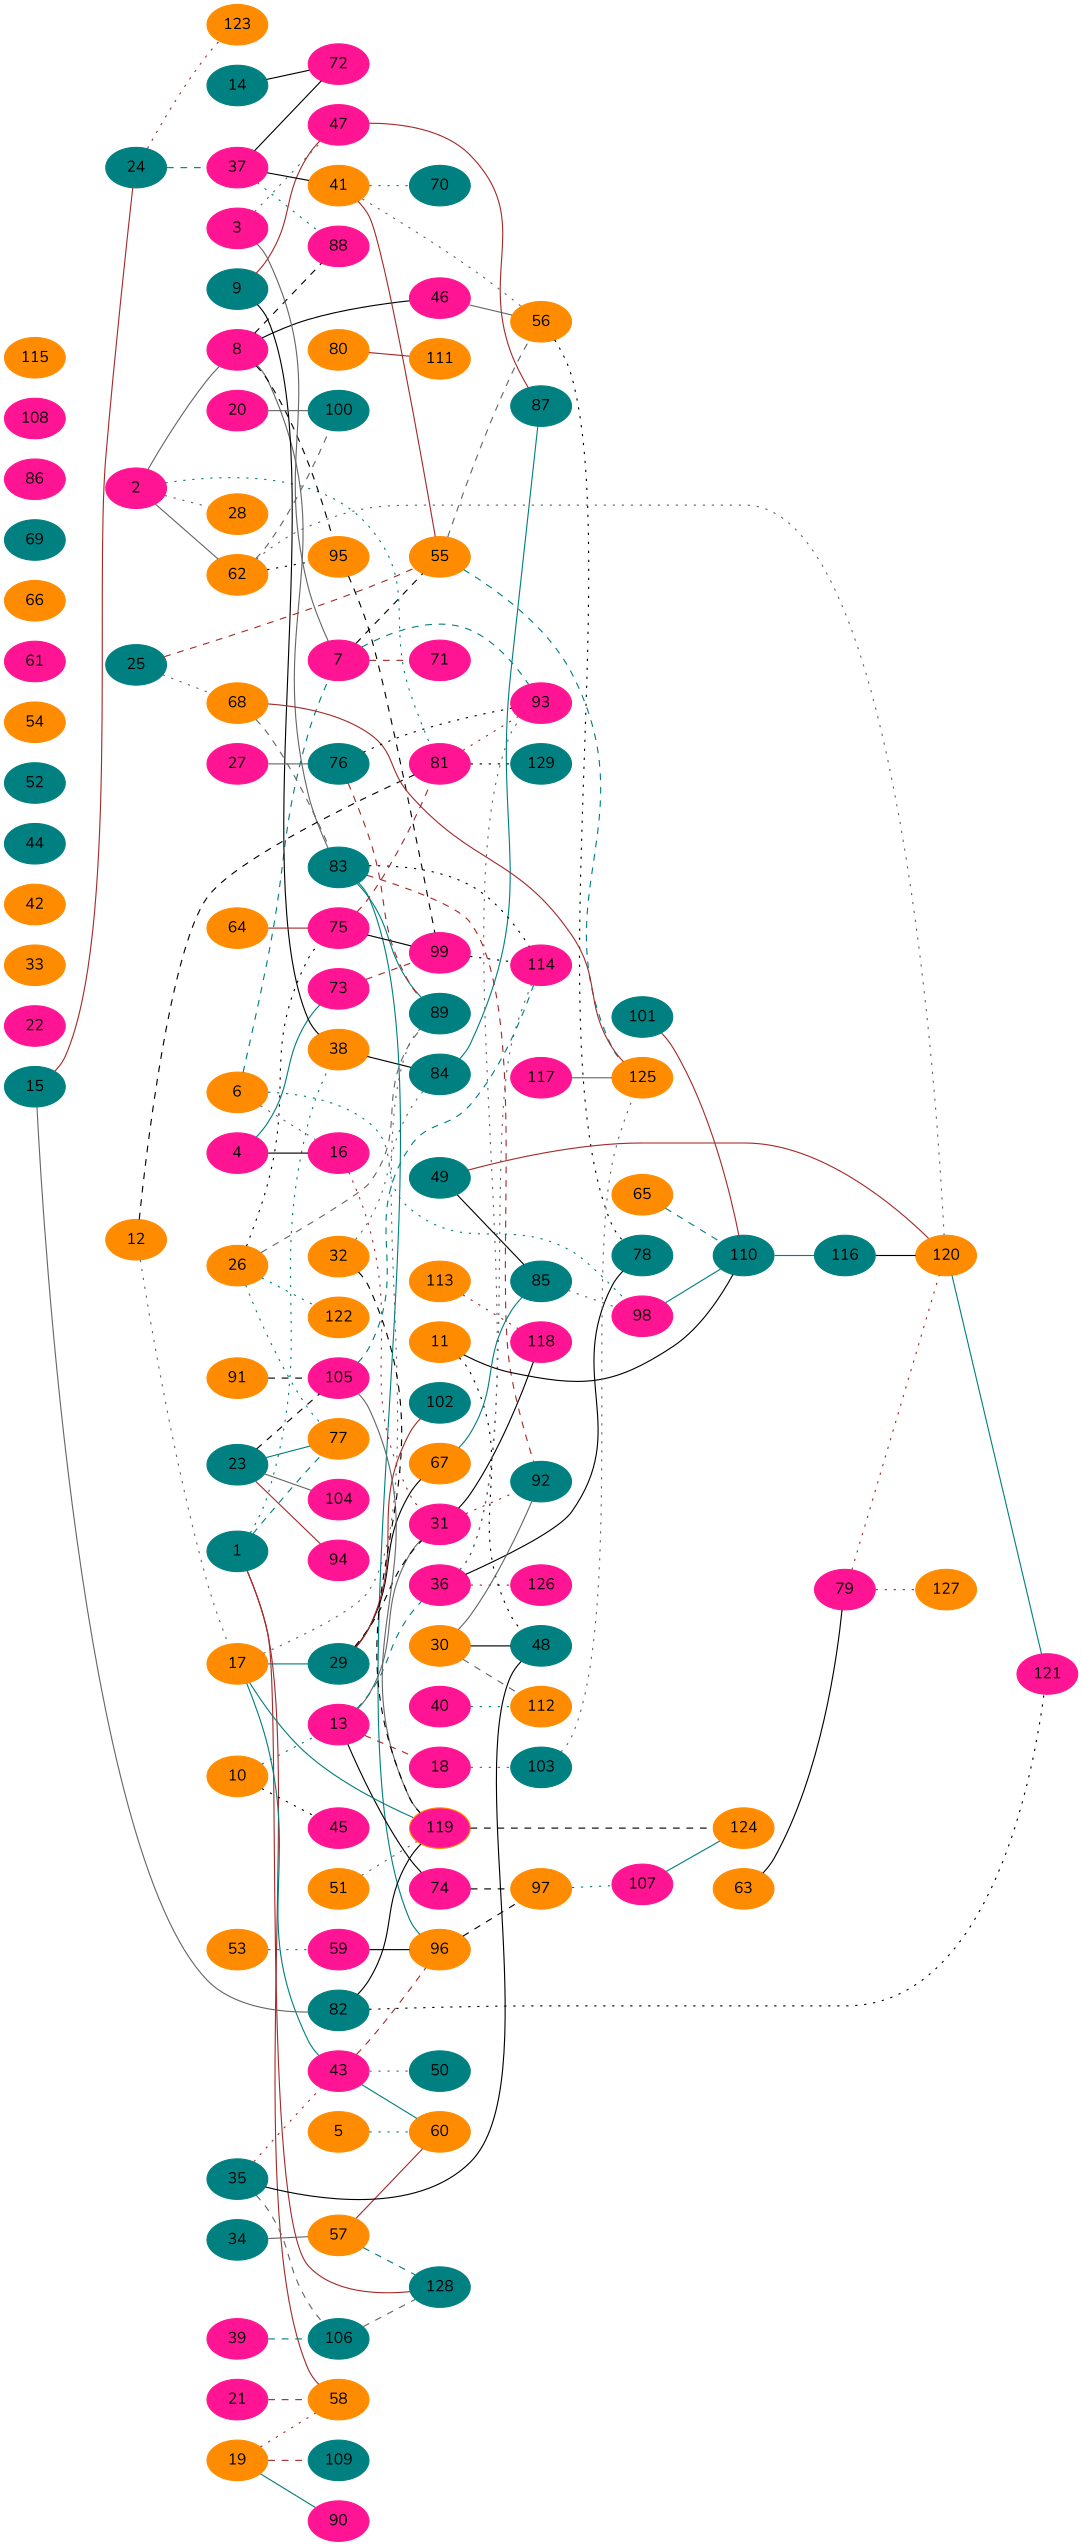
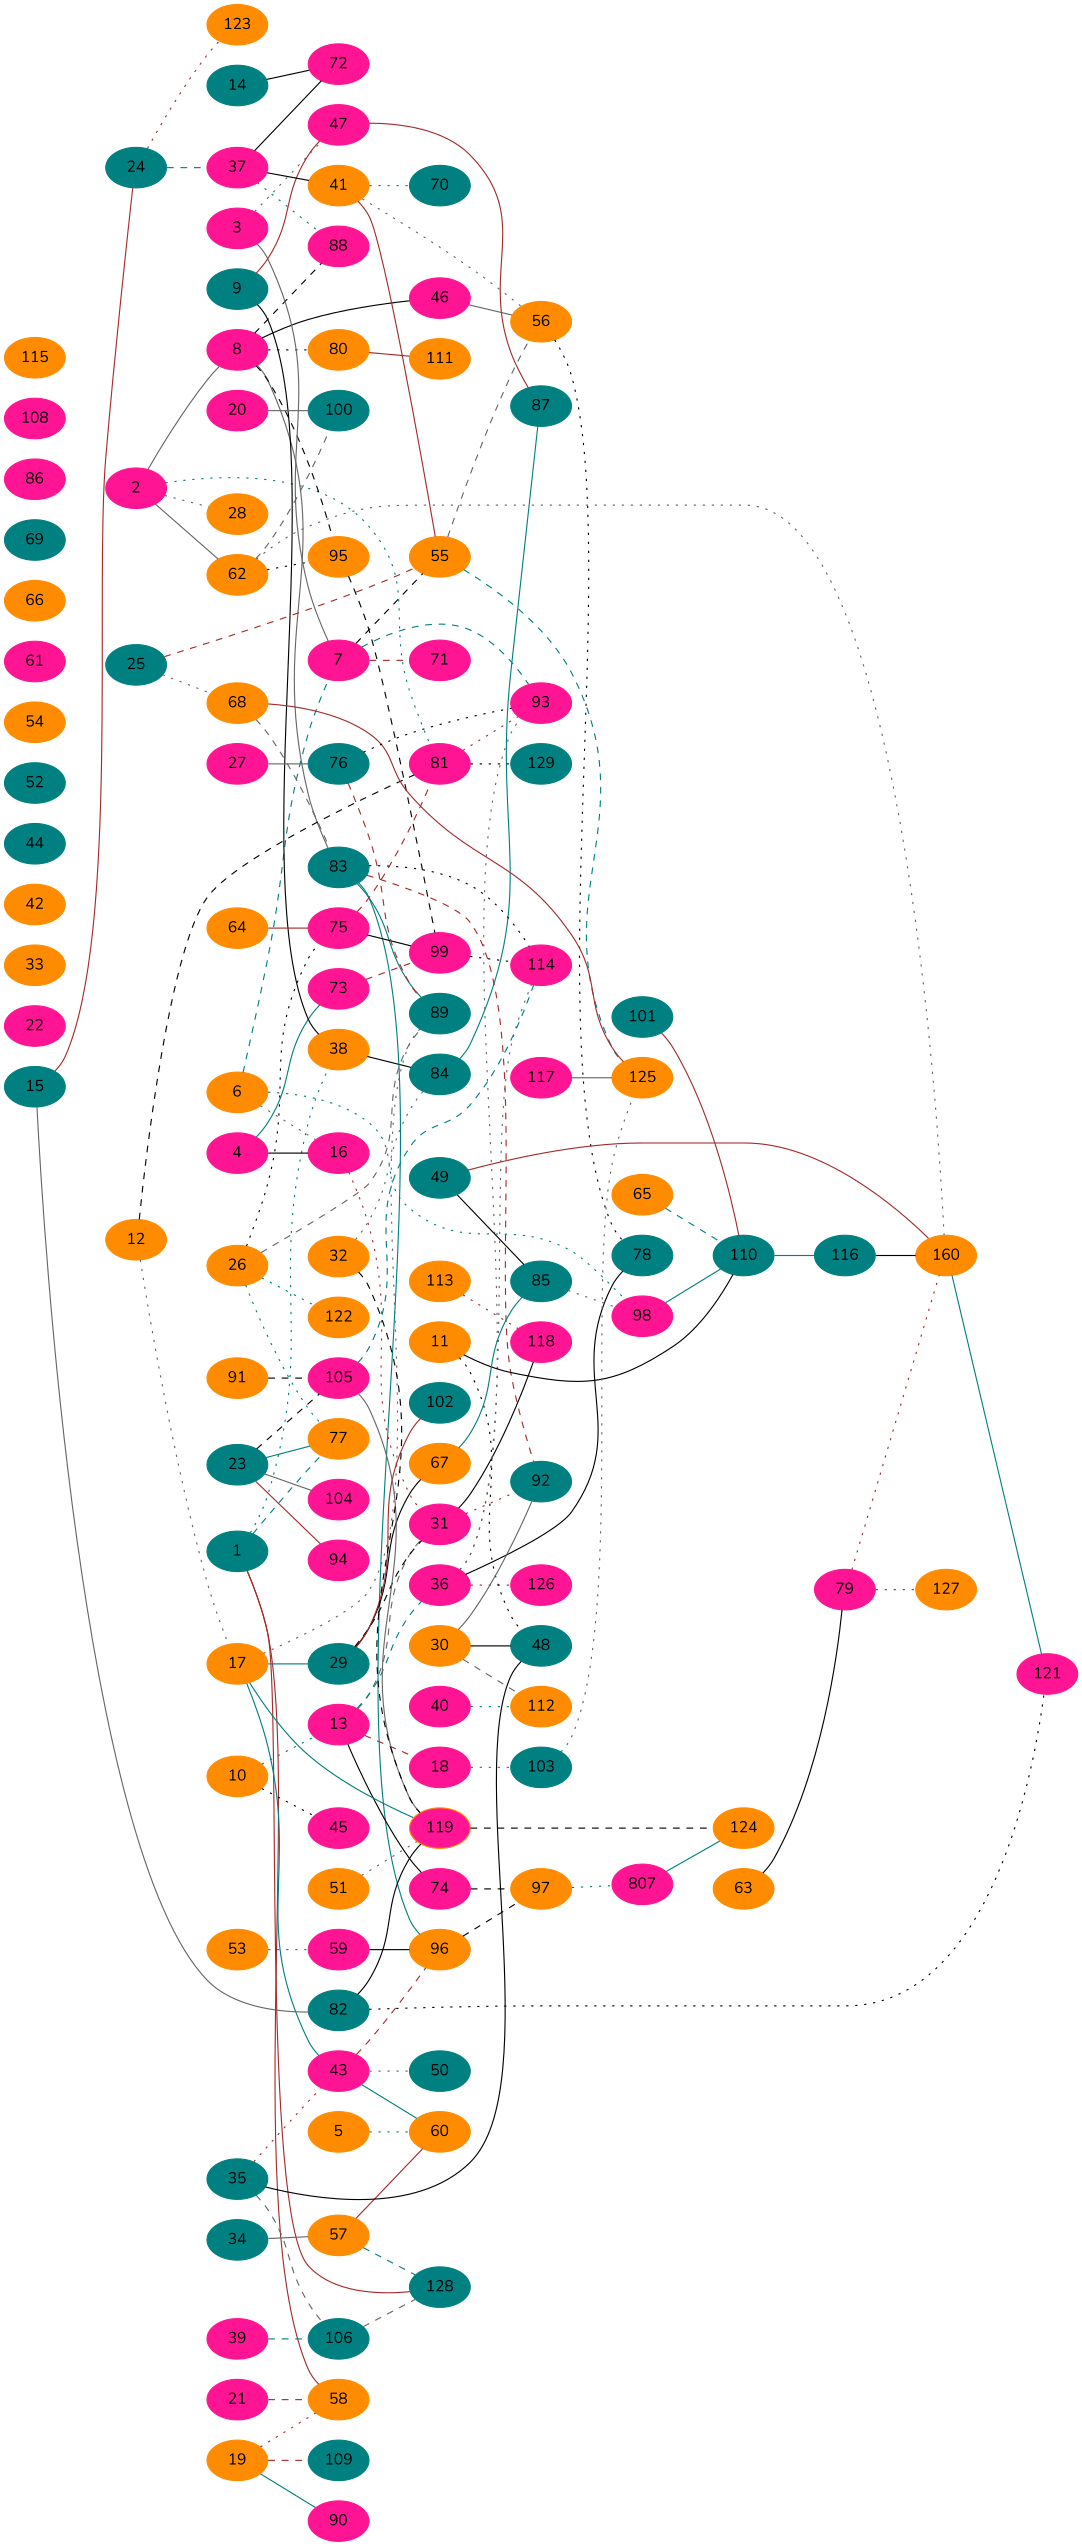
none -> (288, 350)
(946, 1256) -> (946, 1256)
(389, 1624) -> (389, 1624)
(642, 1884) -> (642, 1884)
